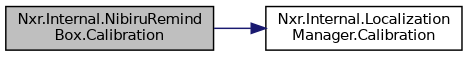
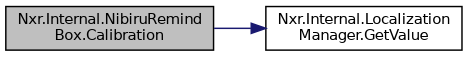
(364, 28) -> (364, 28)
